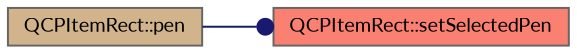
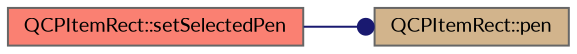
(230, 27) -> (331, 27)
